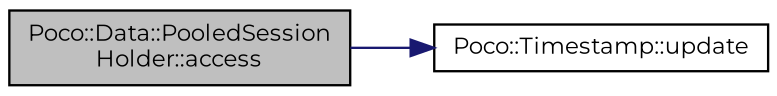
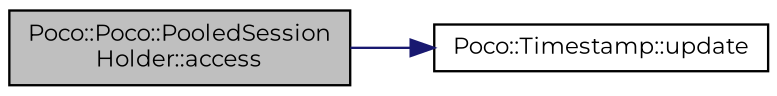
(180, 48) -> (180, 48)
